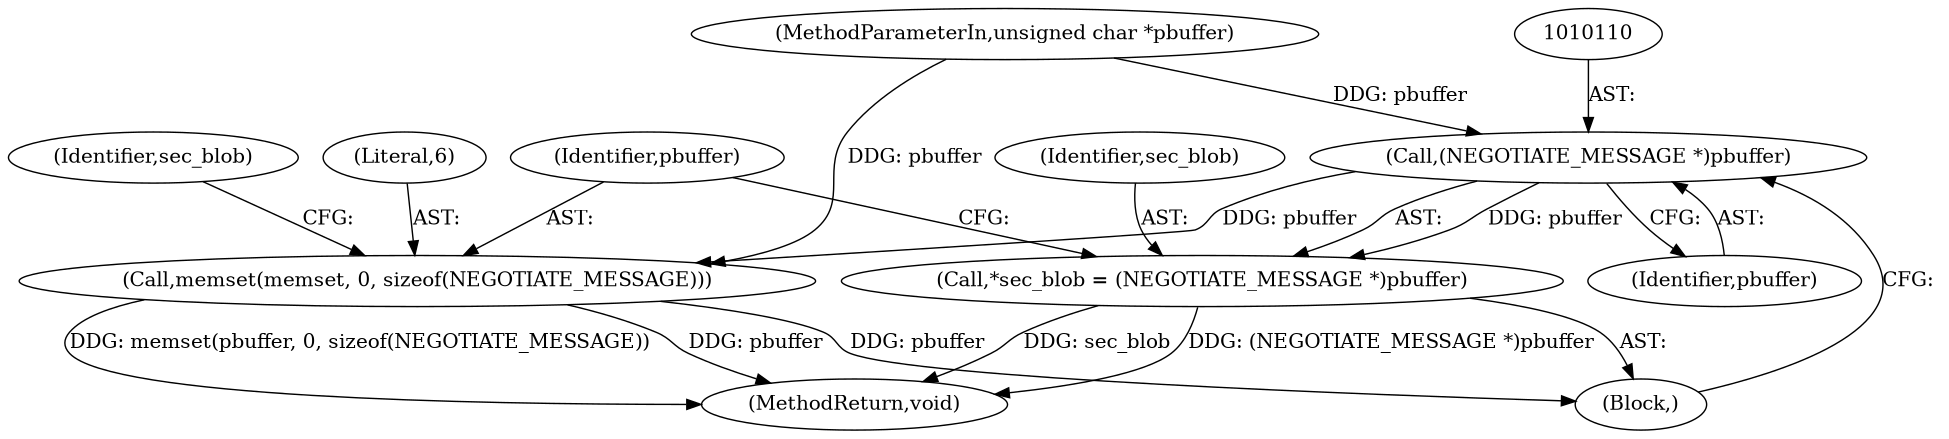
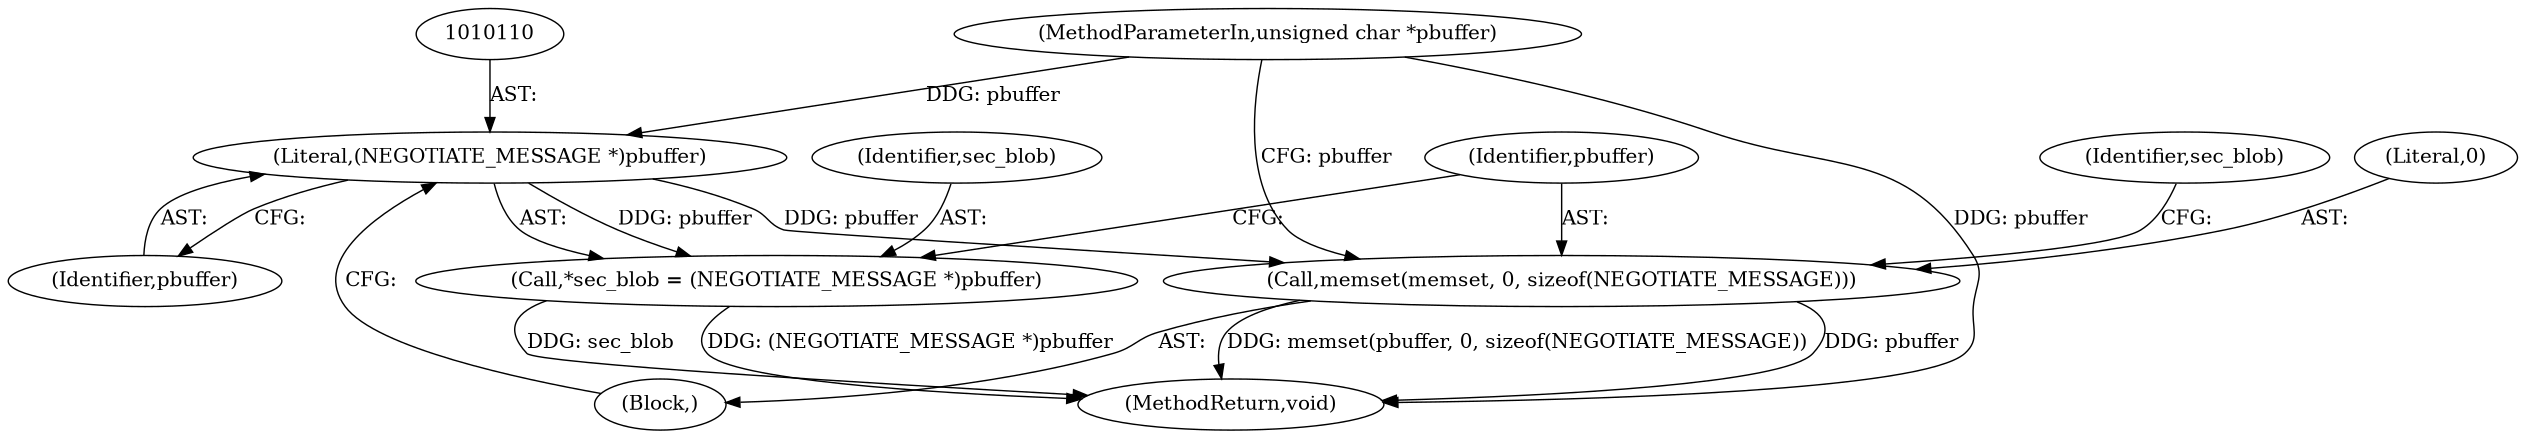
(405, 158) -> (2436, 158)
(915, 158) -> (1327, 158)
(1588, 158) -> (490, 158)
none -> (1978, 283)
(1558, 315) -> none
(918, 343) -> (1186, 343)
